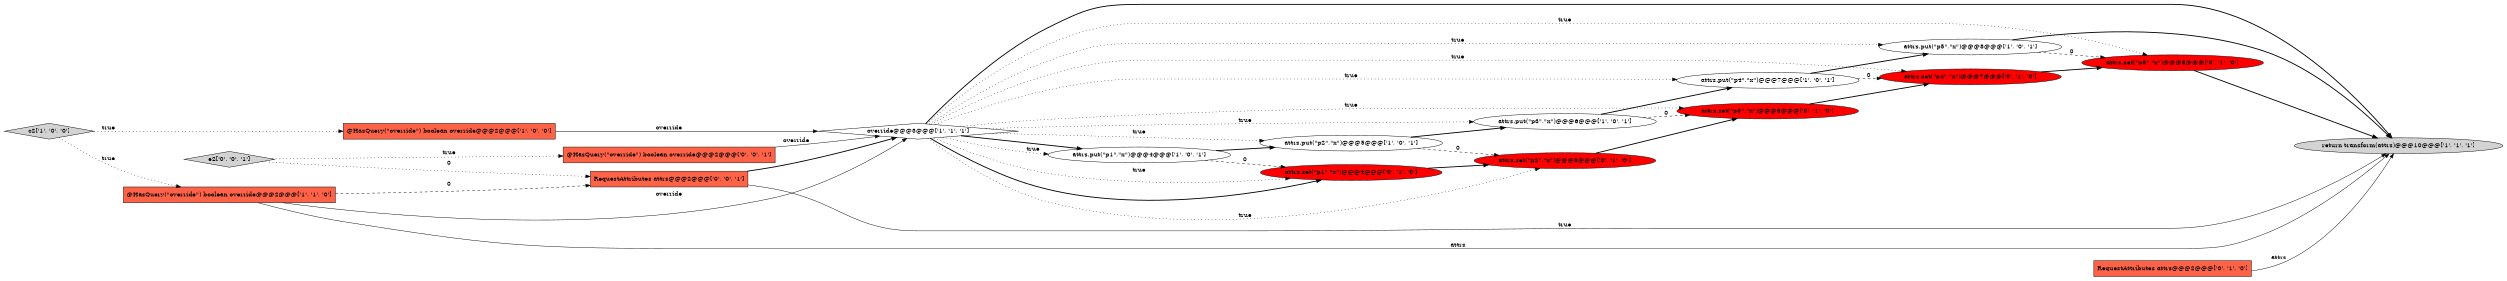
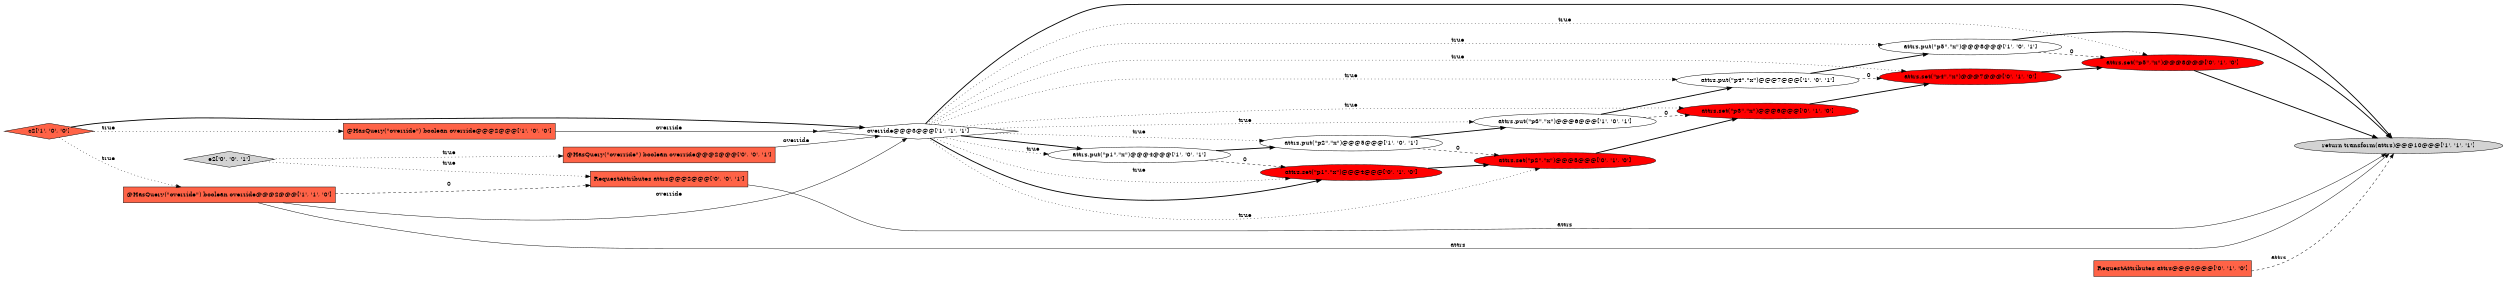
(49, 131) -> (49, 131)
(820, 157) -> (465, 118)
(449, 163) -> (449, 163)
(1565, 225) -> (1565, 225)
(2333, 229) -> (2333, 229)
